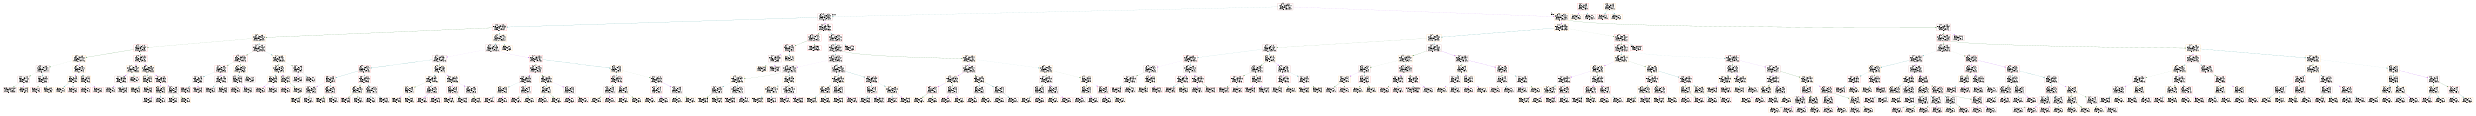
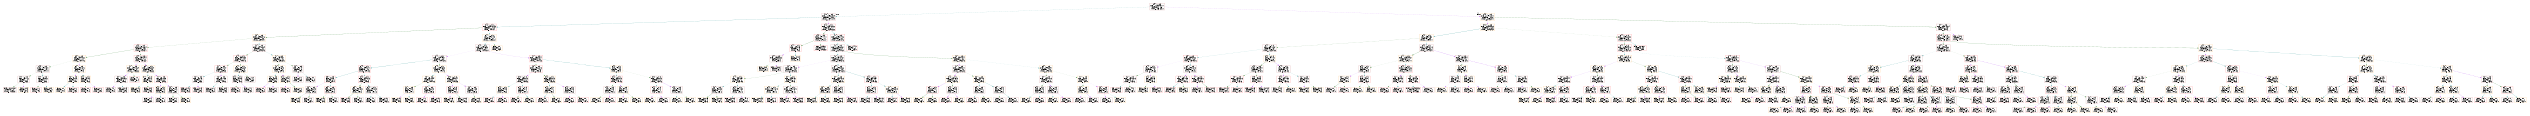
none -> (2273, 79)
